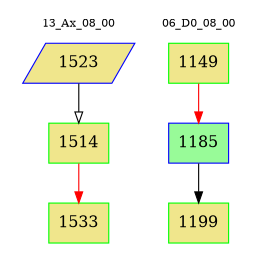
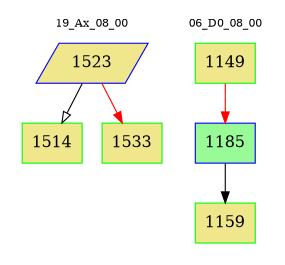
(79, 24) -> (92, 24)
(79, 178) -> (110, 98)
(199, 223) -> (225, 223)
